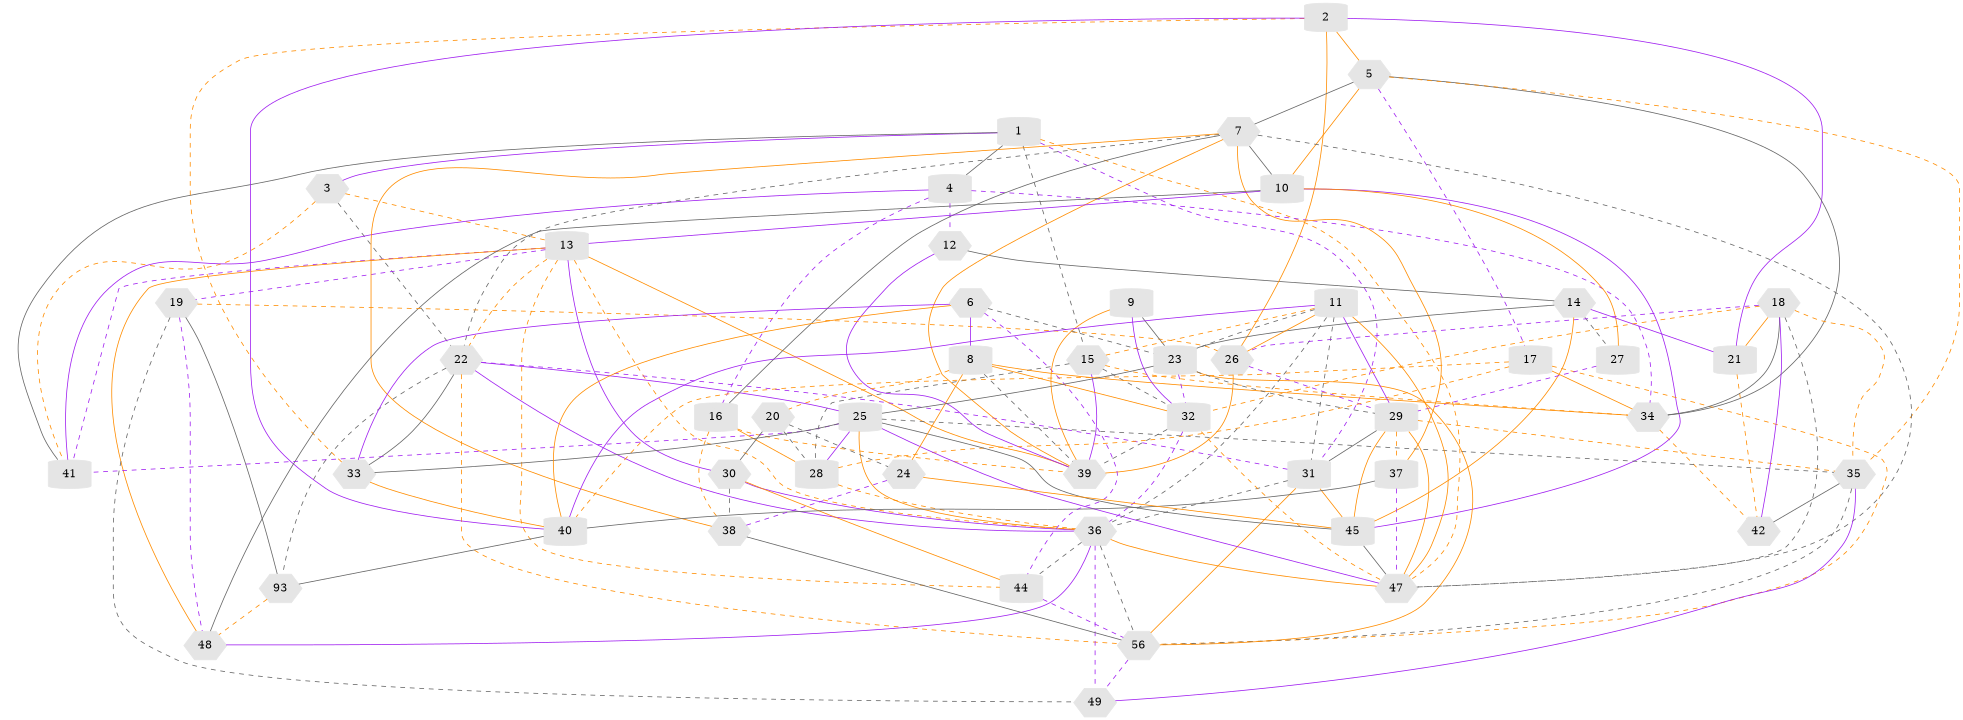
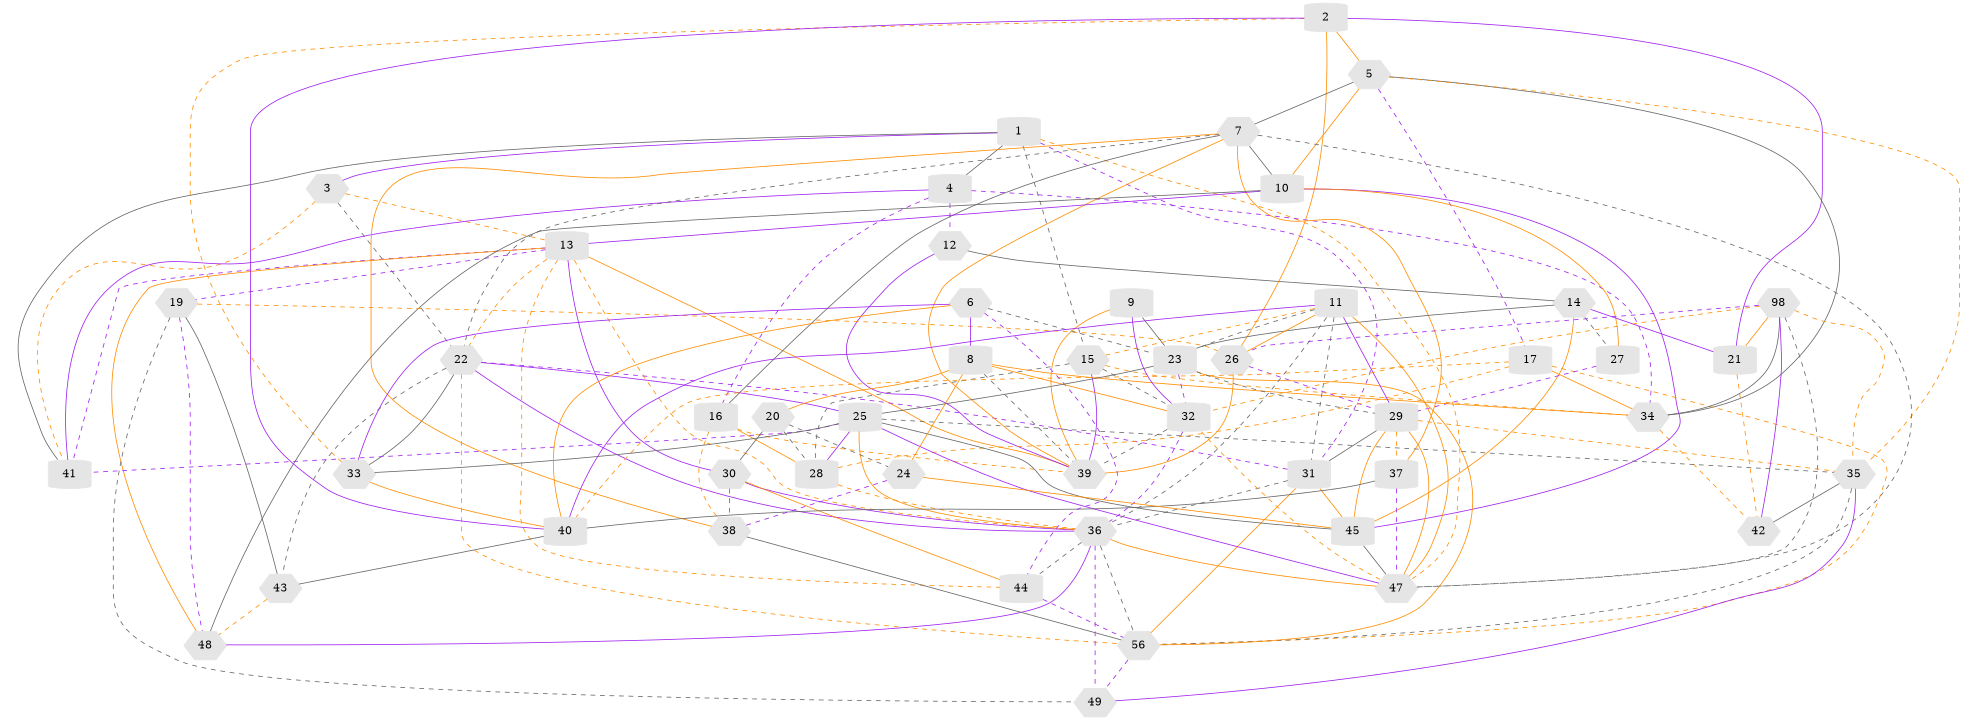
(1779, 303) -> (1779, 303)
(852, 392) -> (852, 392)
(281, 588) -> (281, 588)
